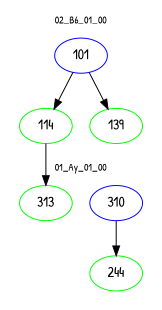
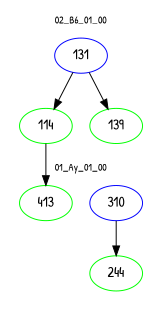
(81, 56) -> (81, 56)
(46, 203) -> (46, 203)
